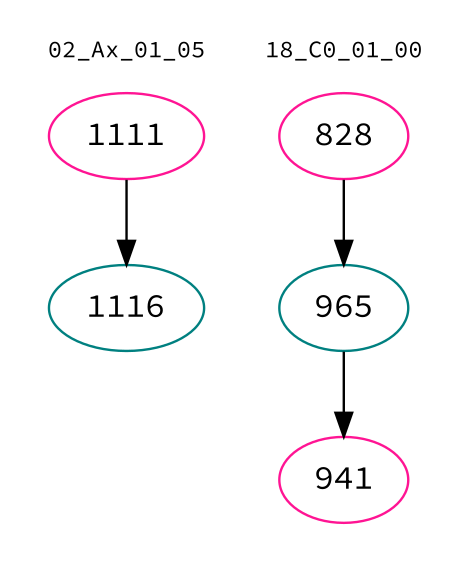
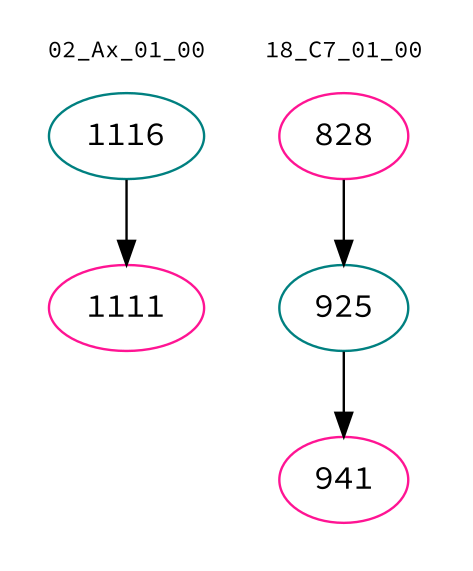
(128, 51) -> (128, 51)
(345, 51) -> (345, 51)
(127, 210) -> (127, 210)
(344, 308) -> (344, 308)
